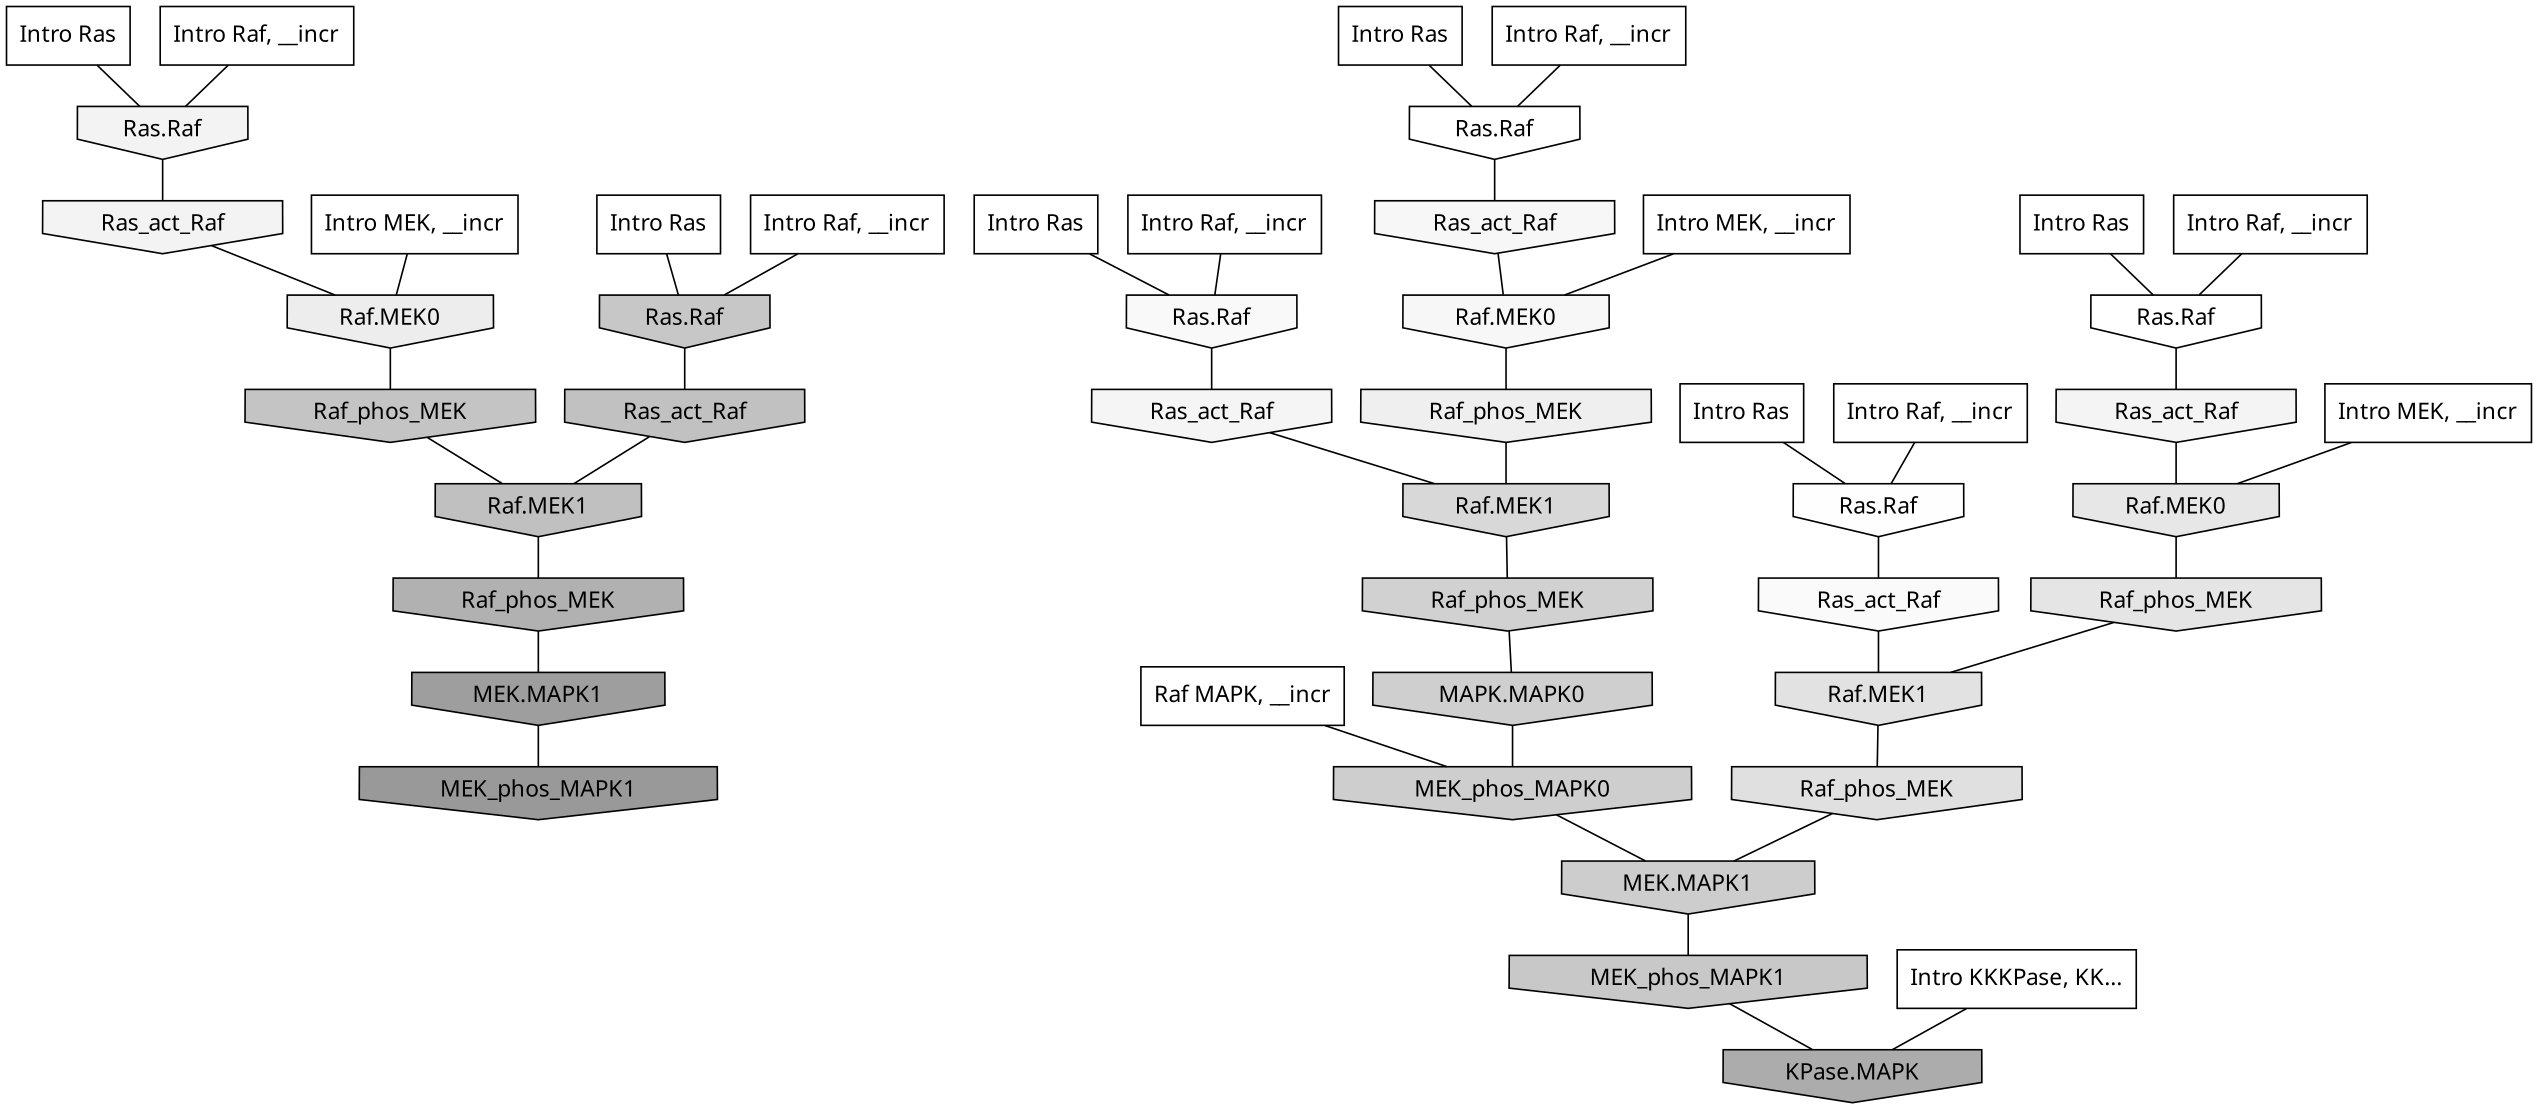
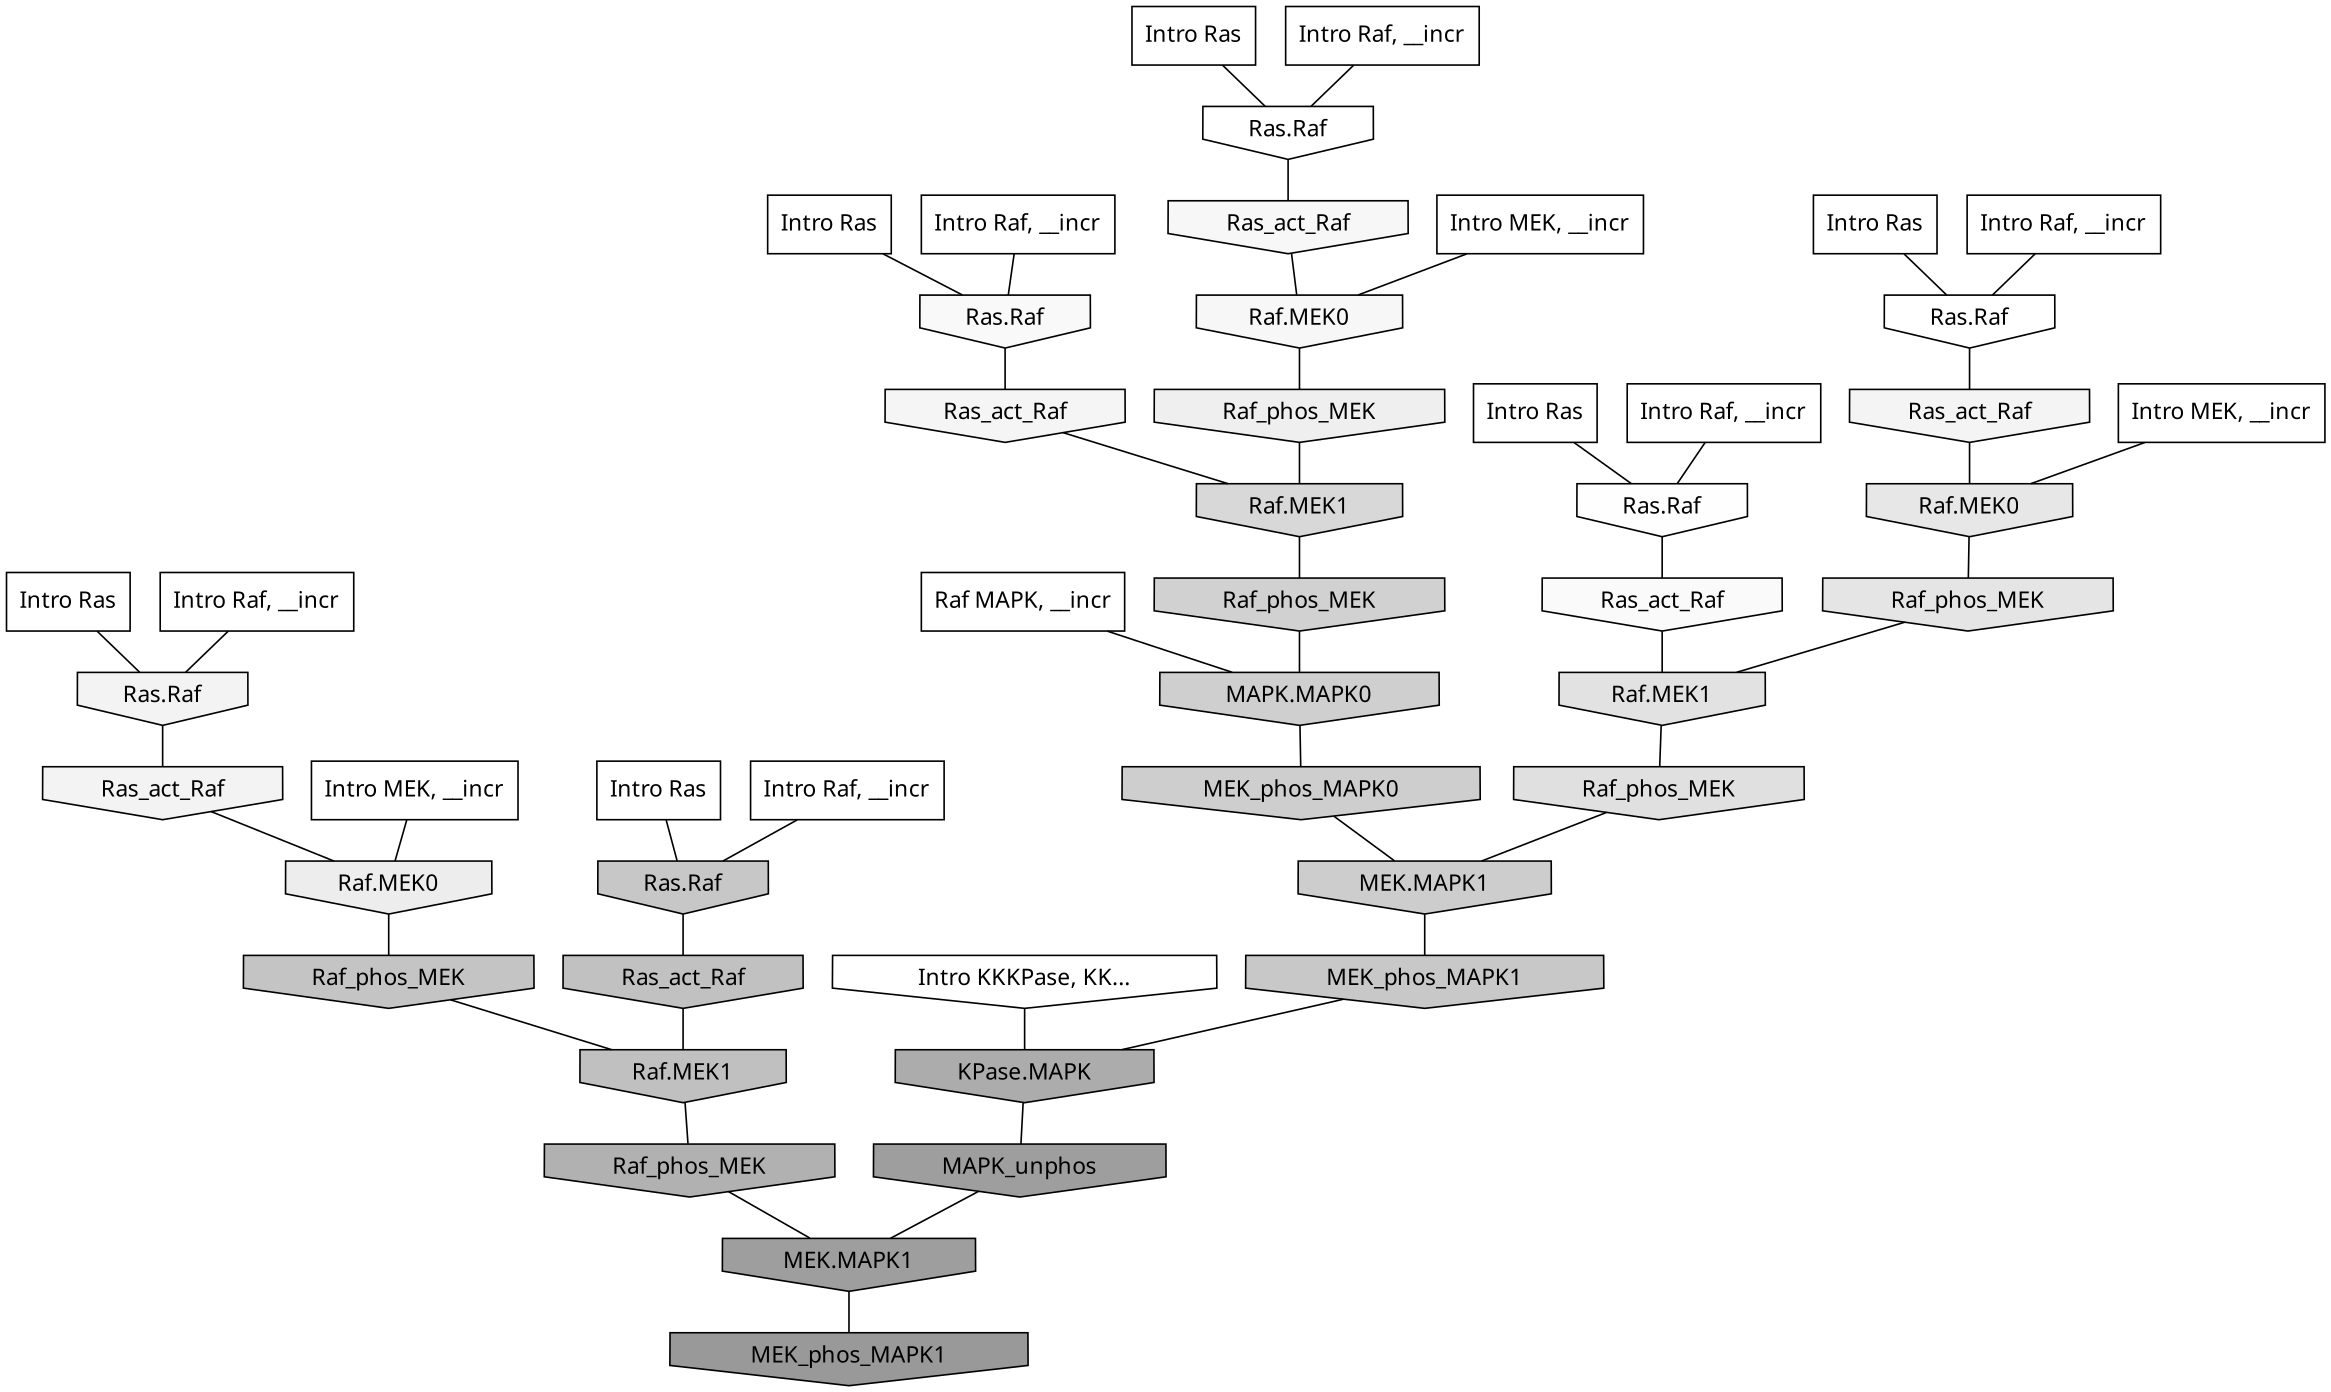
(1386, 746) -> (1170, 652)
(2017, 979) -> (1025, 979)
none -> (1020, 1168)
